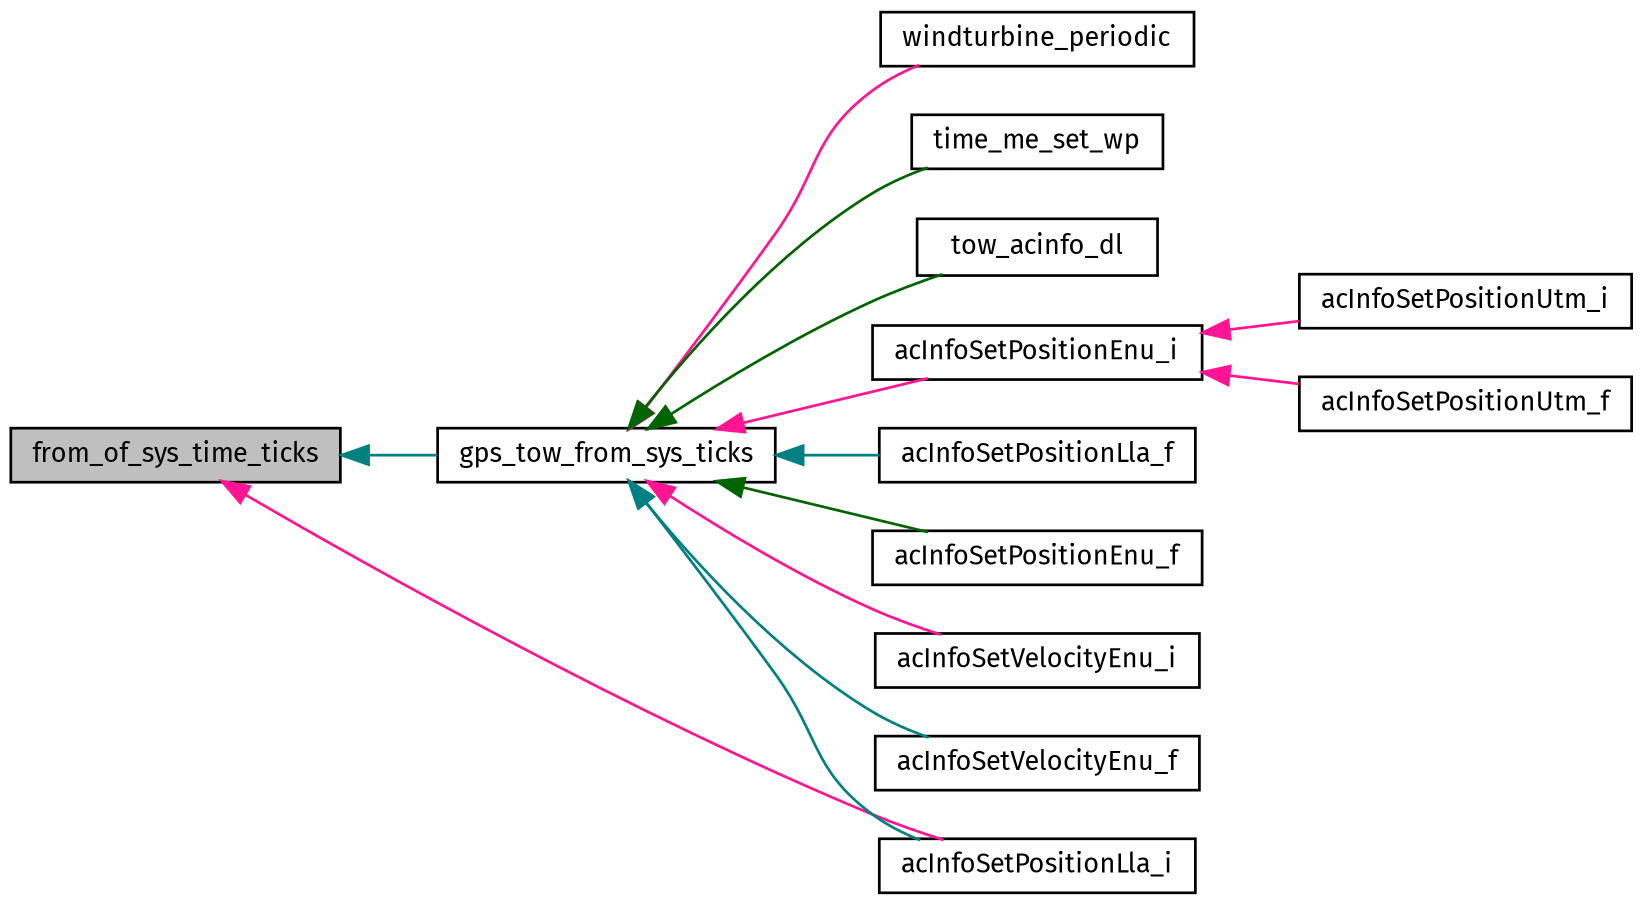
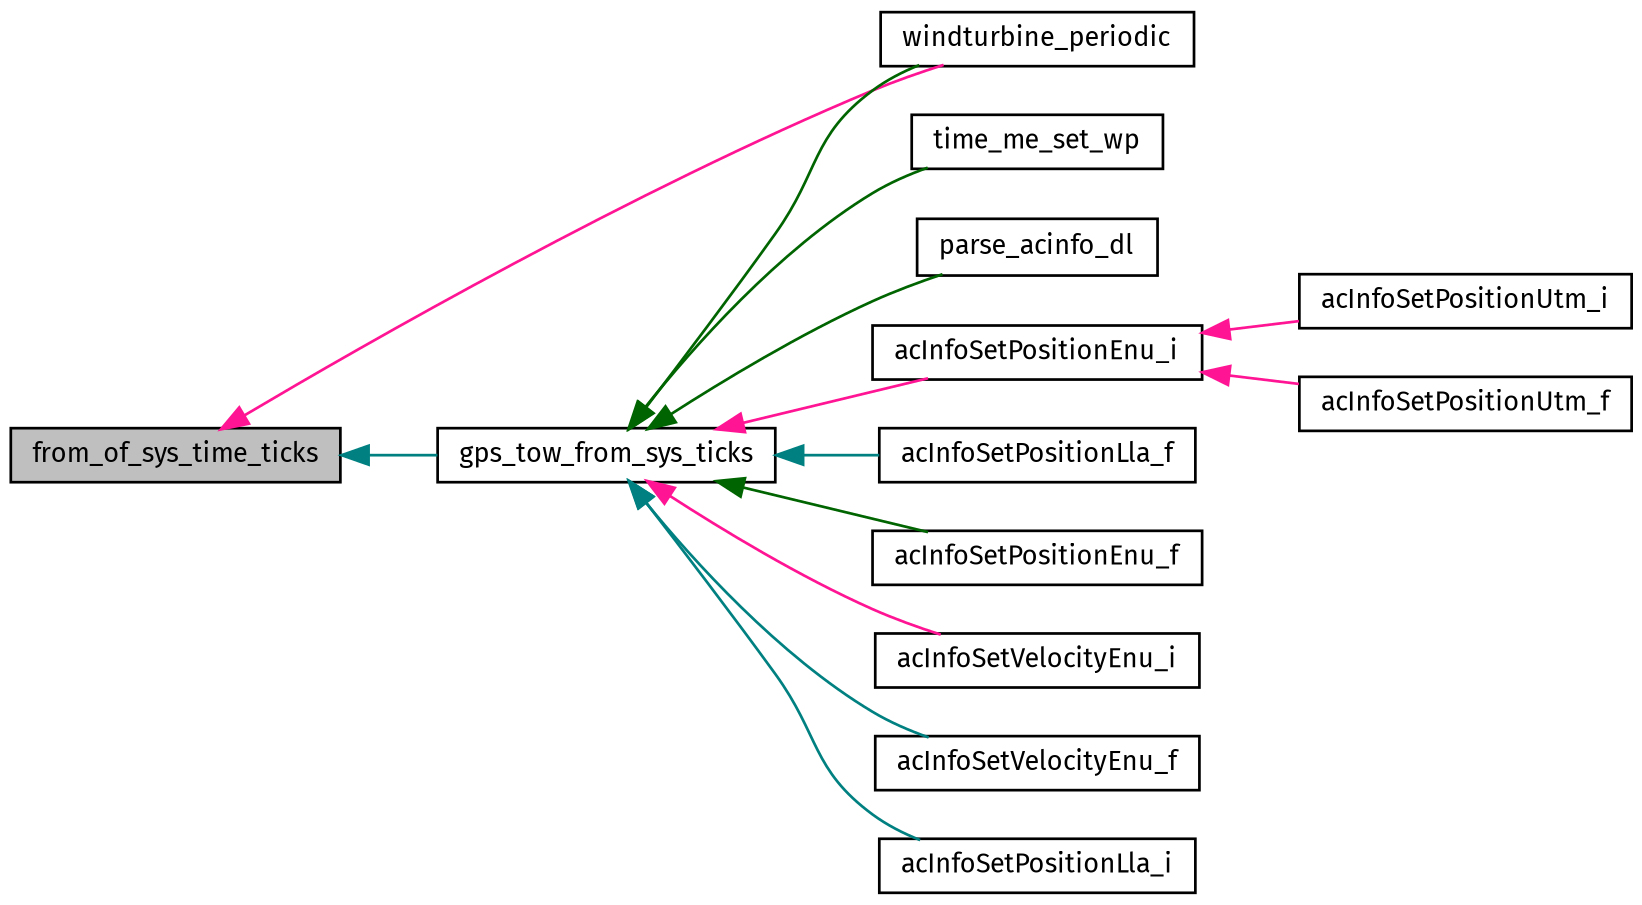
(779, 228) -> (779, 228)
(1037, 247) -> (1037, 247)
(588, 682) -> (587, 225)
